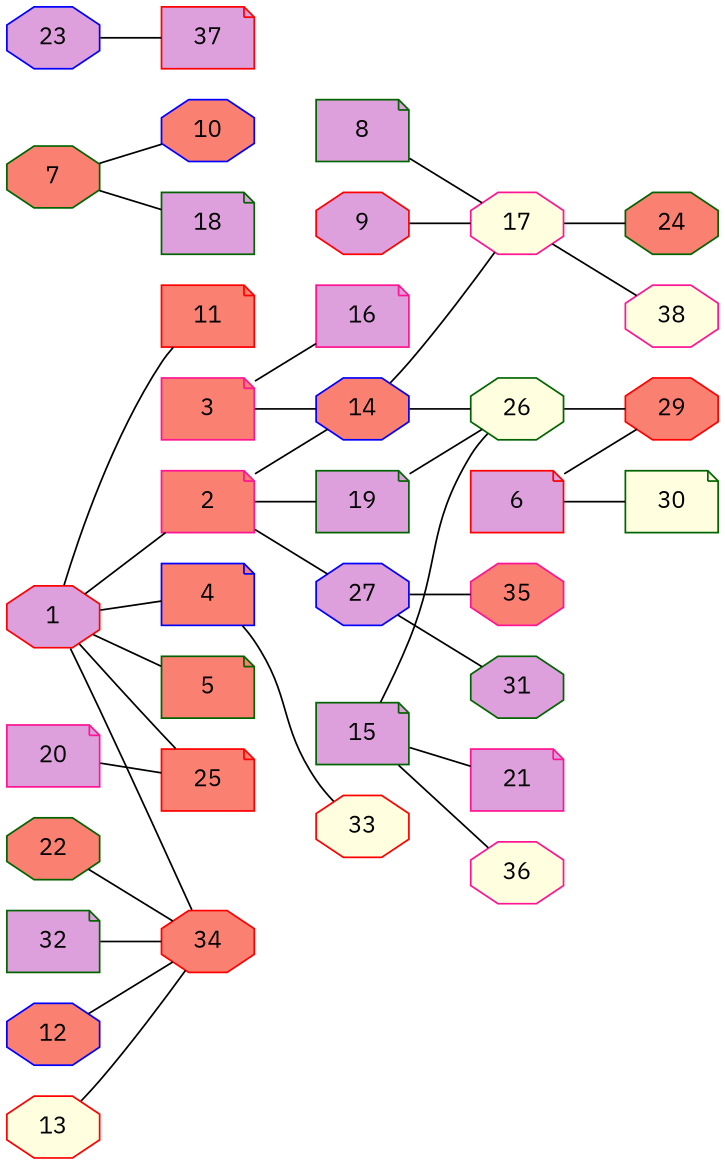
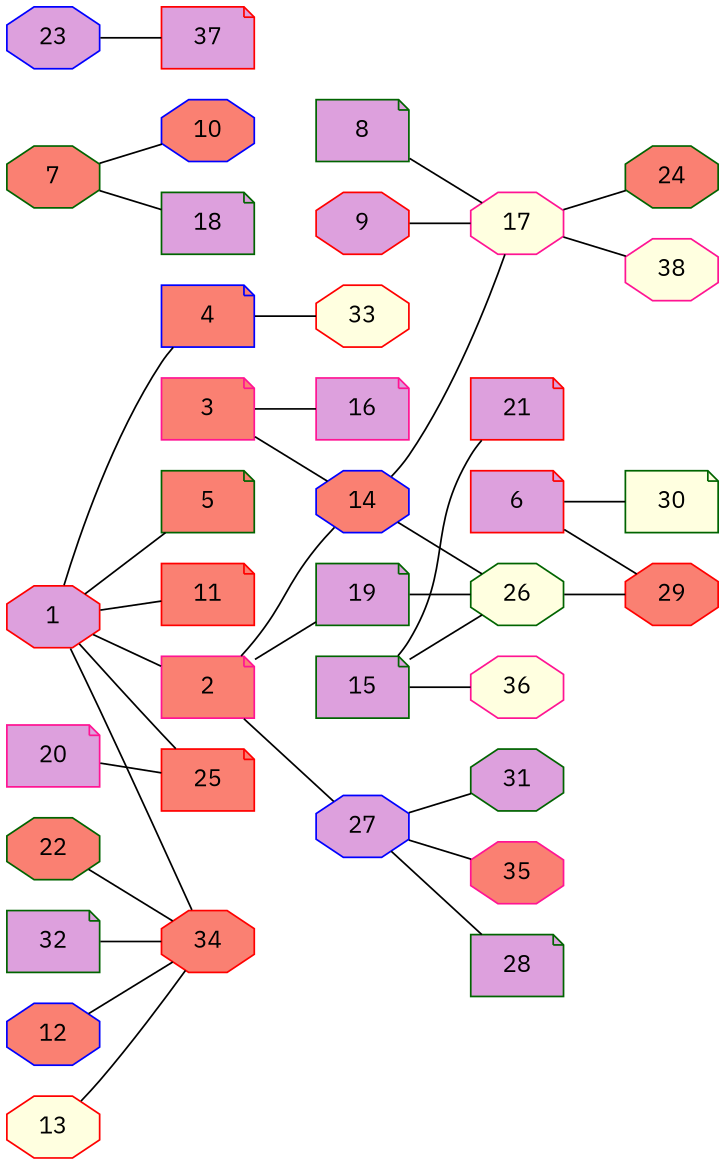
(517, 780) -> (517, 409)
none -> (517, 966)
